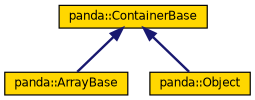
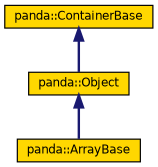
(95, 54) -> (79, 123)
